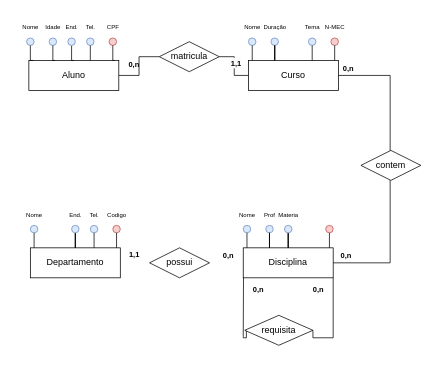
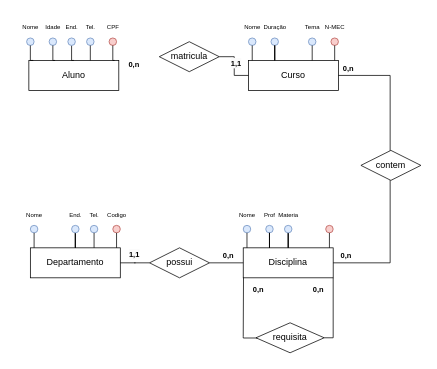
(139, 66) -> none
none -> (135, 263)
none -> (226, 263)
(279, 330) -> (290, 338)
